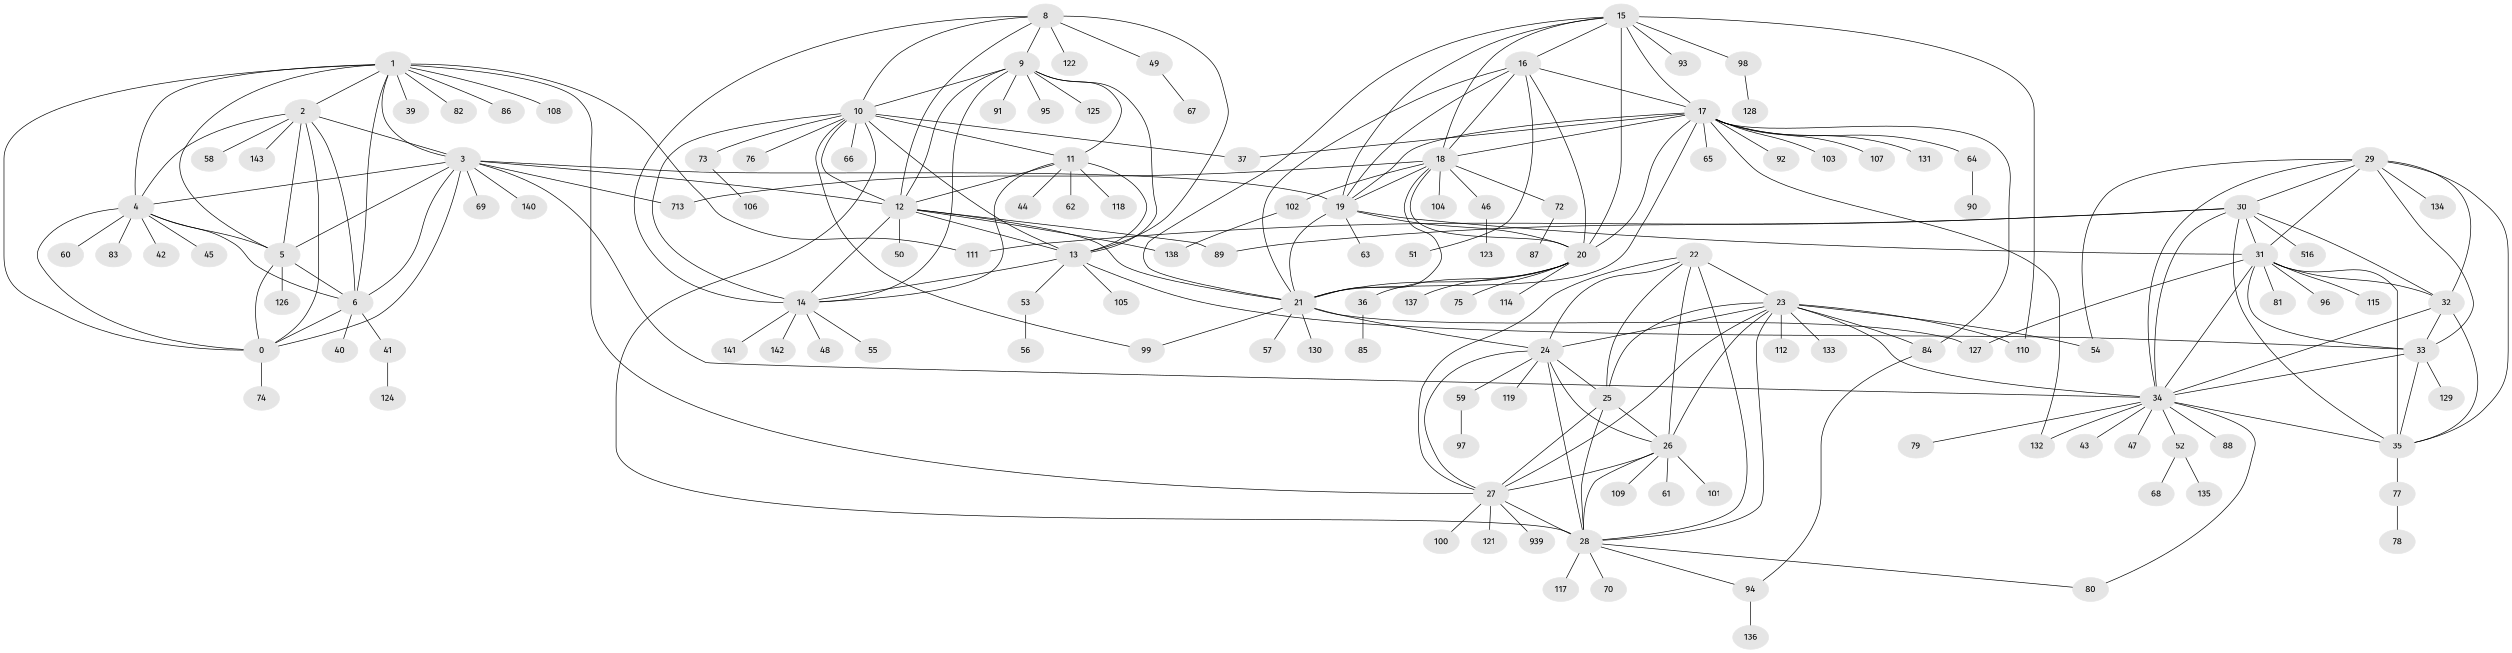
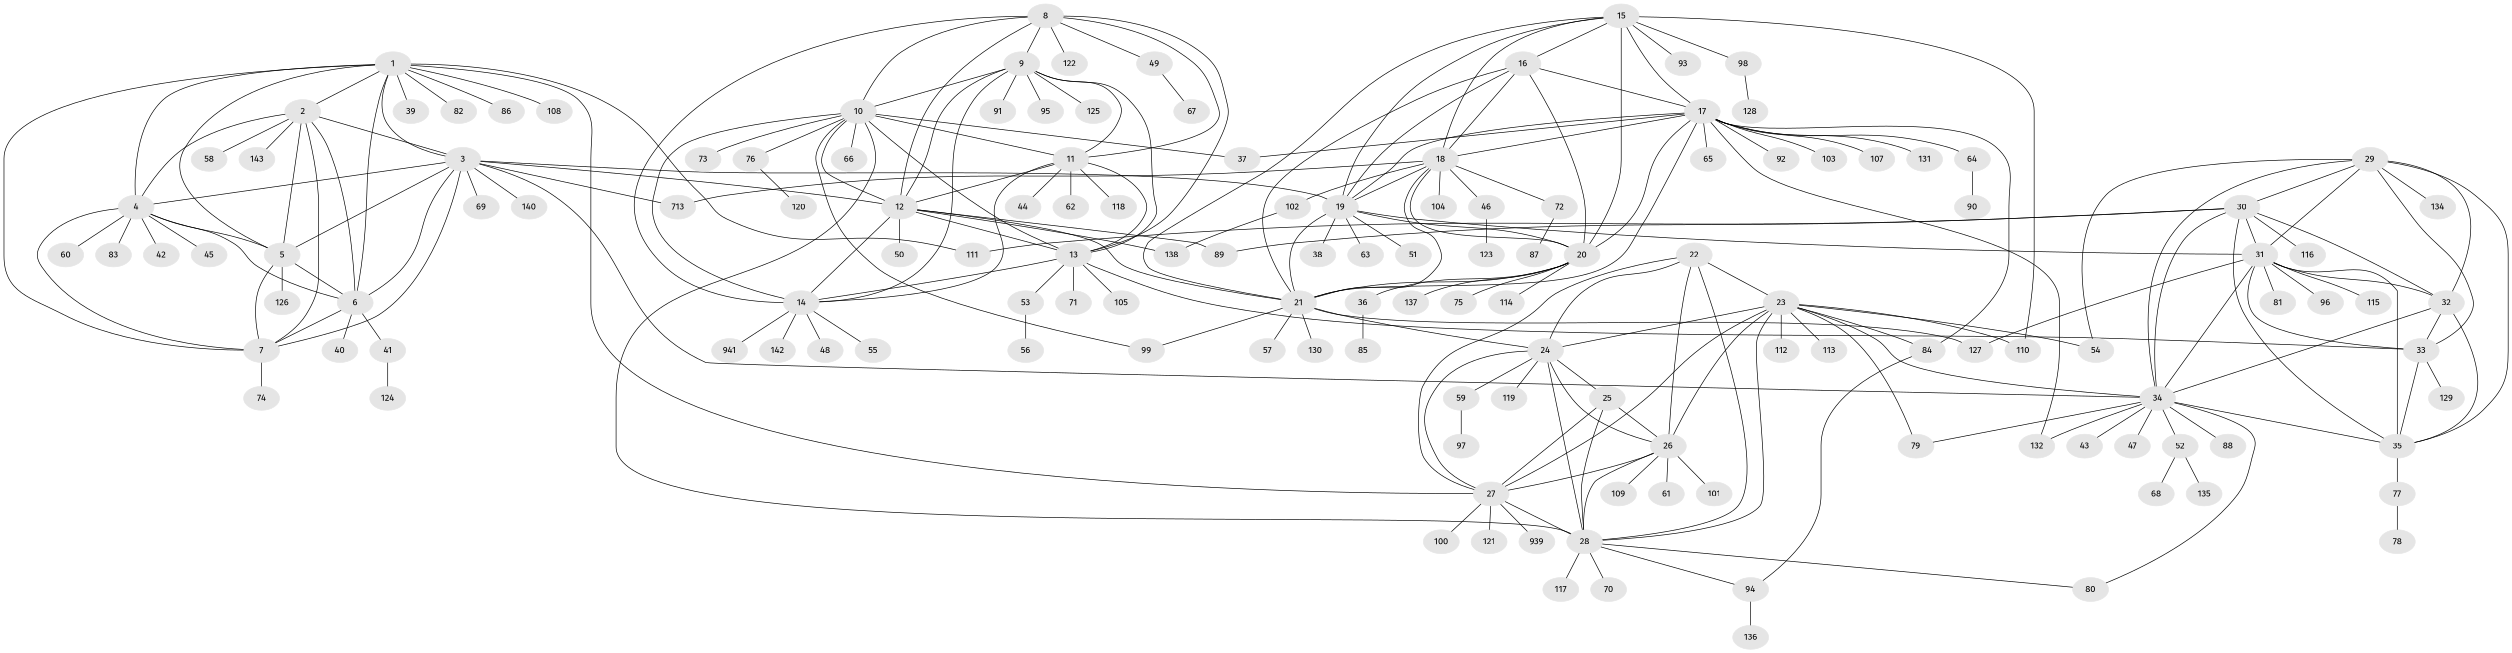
none -> (1211, 88)
(1526, 186) -> (1377, 231)
(751, 207) -> none
none -> (799, 207)
none -> (1318, 255)
(2308, 255) -> (2308, 255)
none -> (1074, 303)
(1629, 316) -> none
(1674, 317) -> (1870, 357)
(262, 351) -> (262, 351)
(730, 351) -> (730, 351)
(1829, 351) -> (1829, 351)
(2284, 375) -> none
